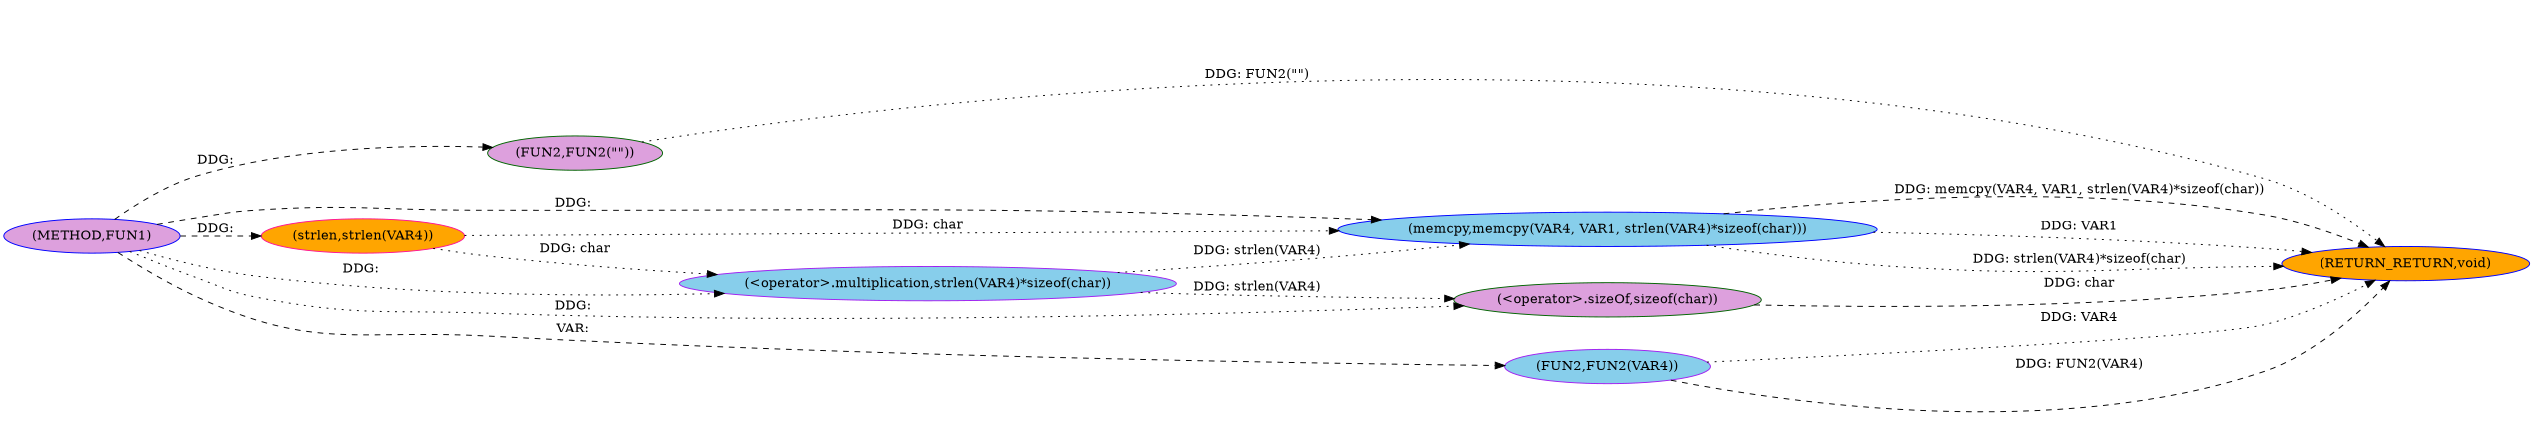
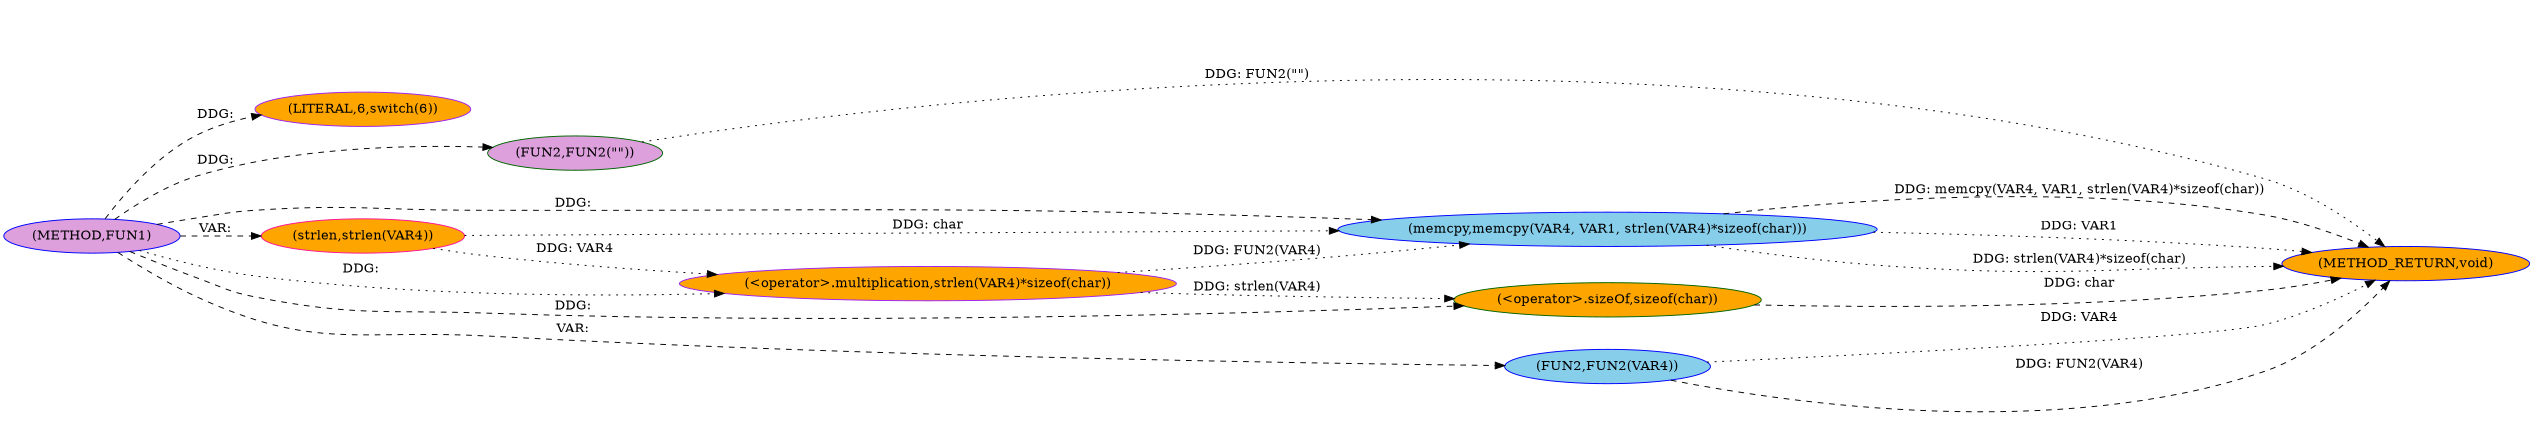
none -> (363, 109)
(218, 229) -> (218, 229)
(575, 249) -> (575, 249)
(1257, 251) -> (1257, 251)
(2406, 264) -> (2406, 264)
(928, 284) -> (928, 284)
(1608, 300) -> (1608, 300)
(787, 318) -> (787, 318)
(1608, 367) -> (1608, 367)
